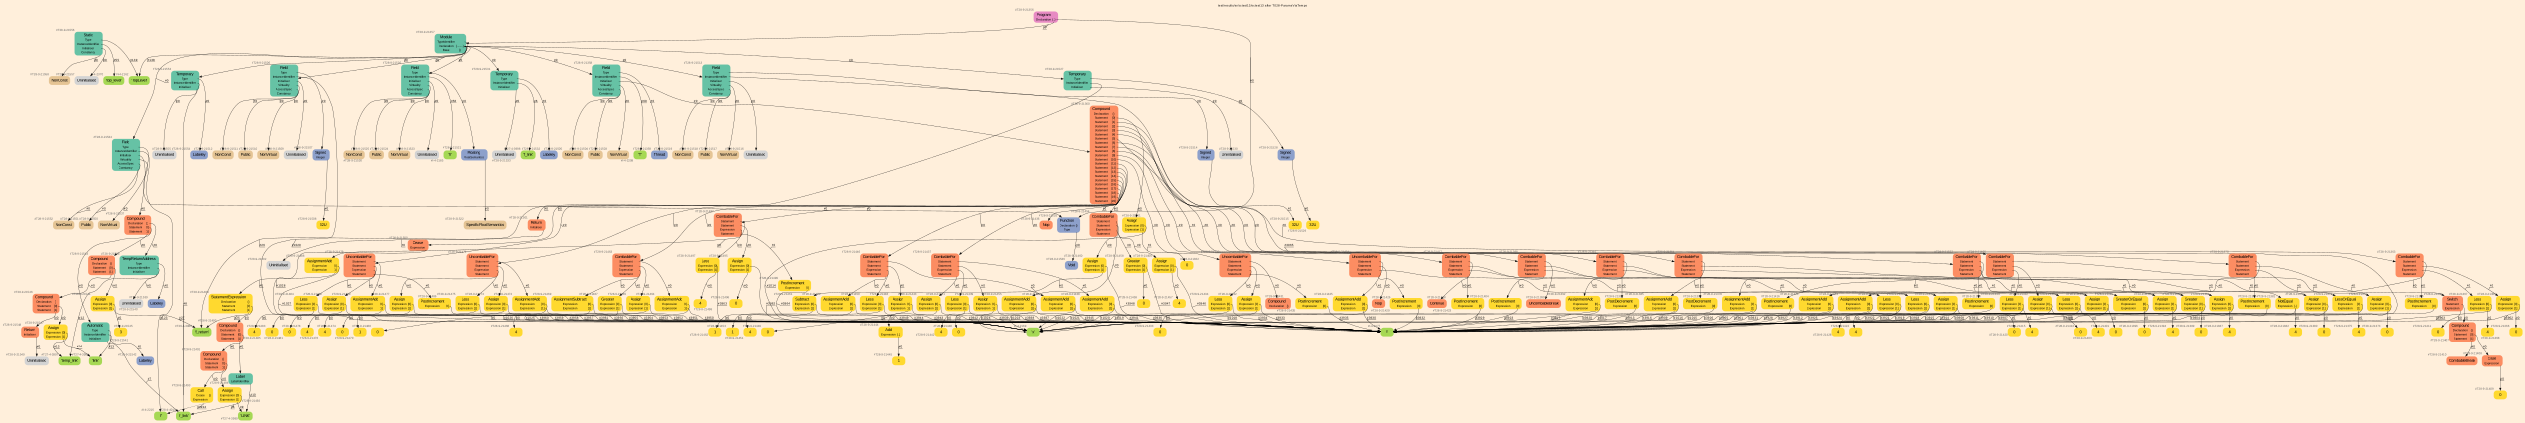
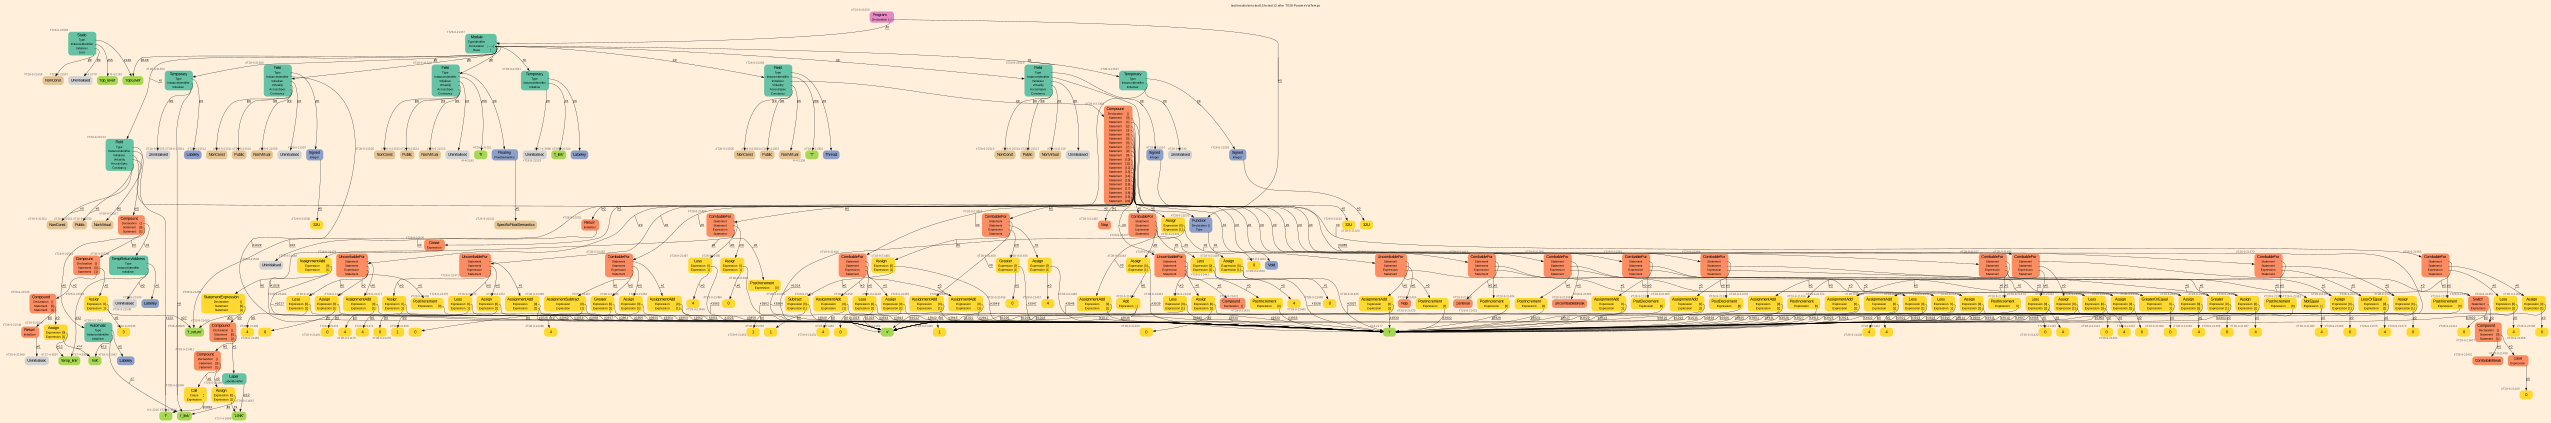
(88, 52) -> (82, 52)
none -> (1238, 323)
